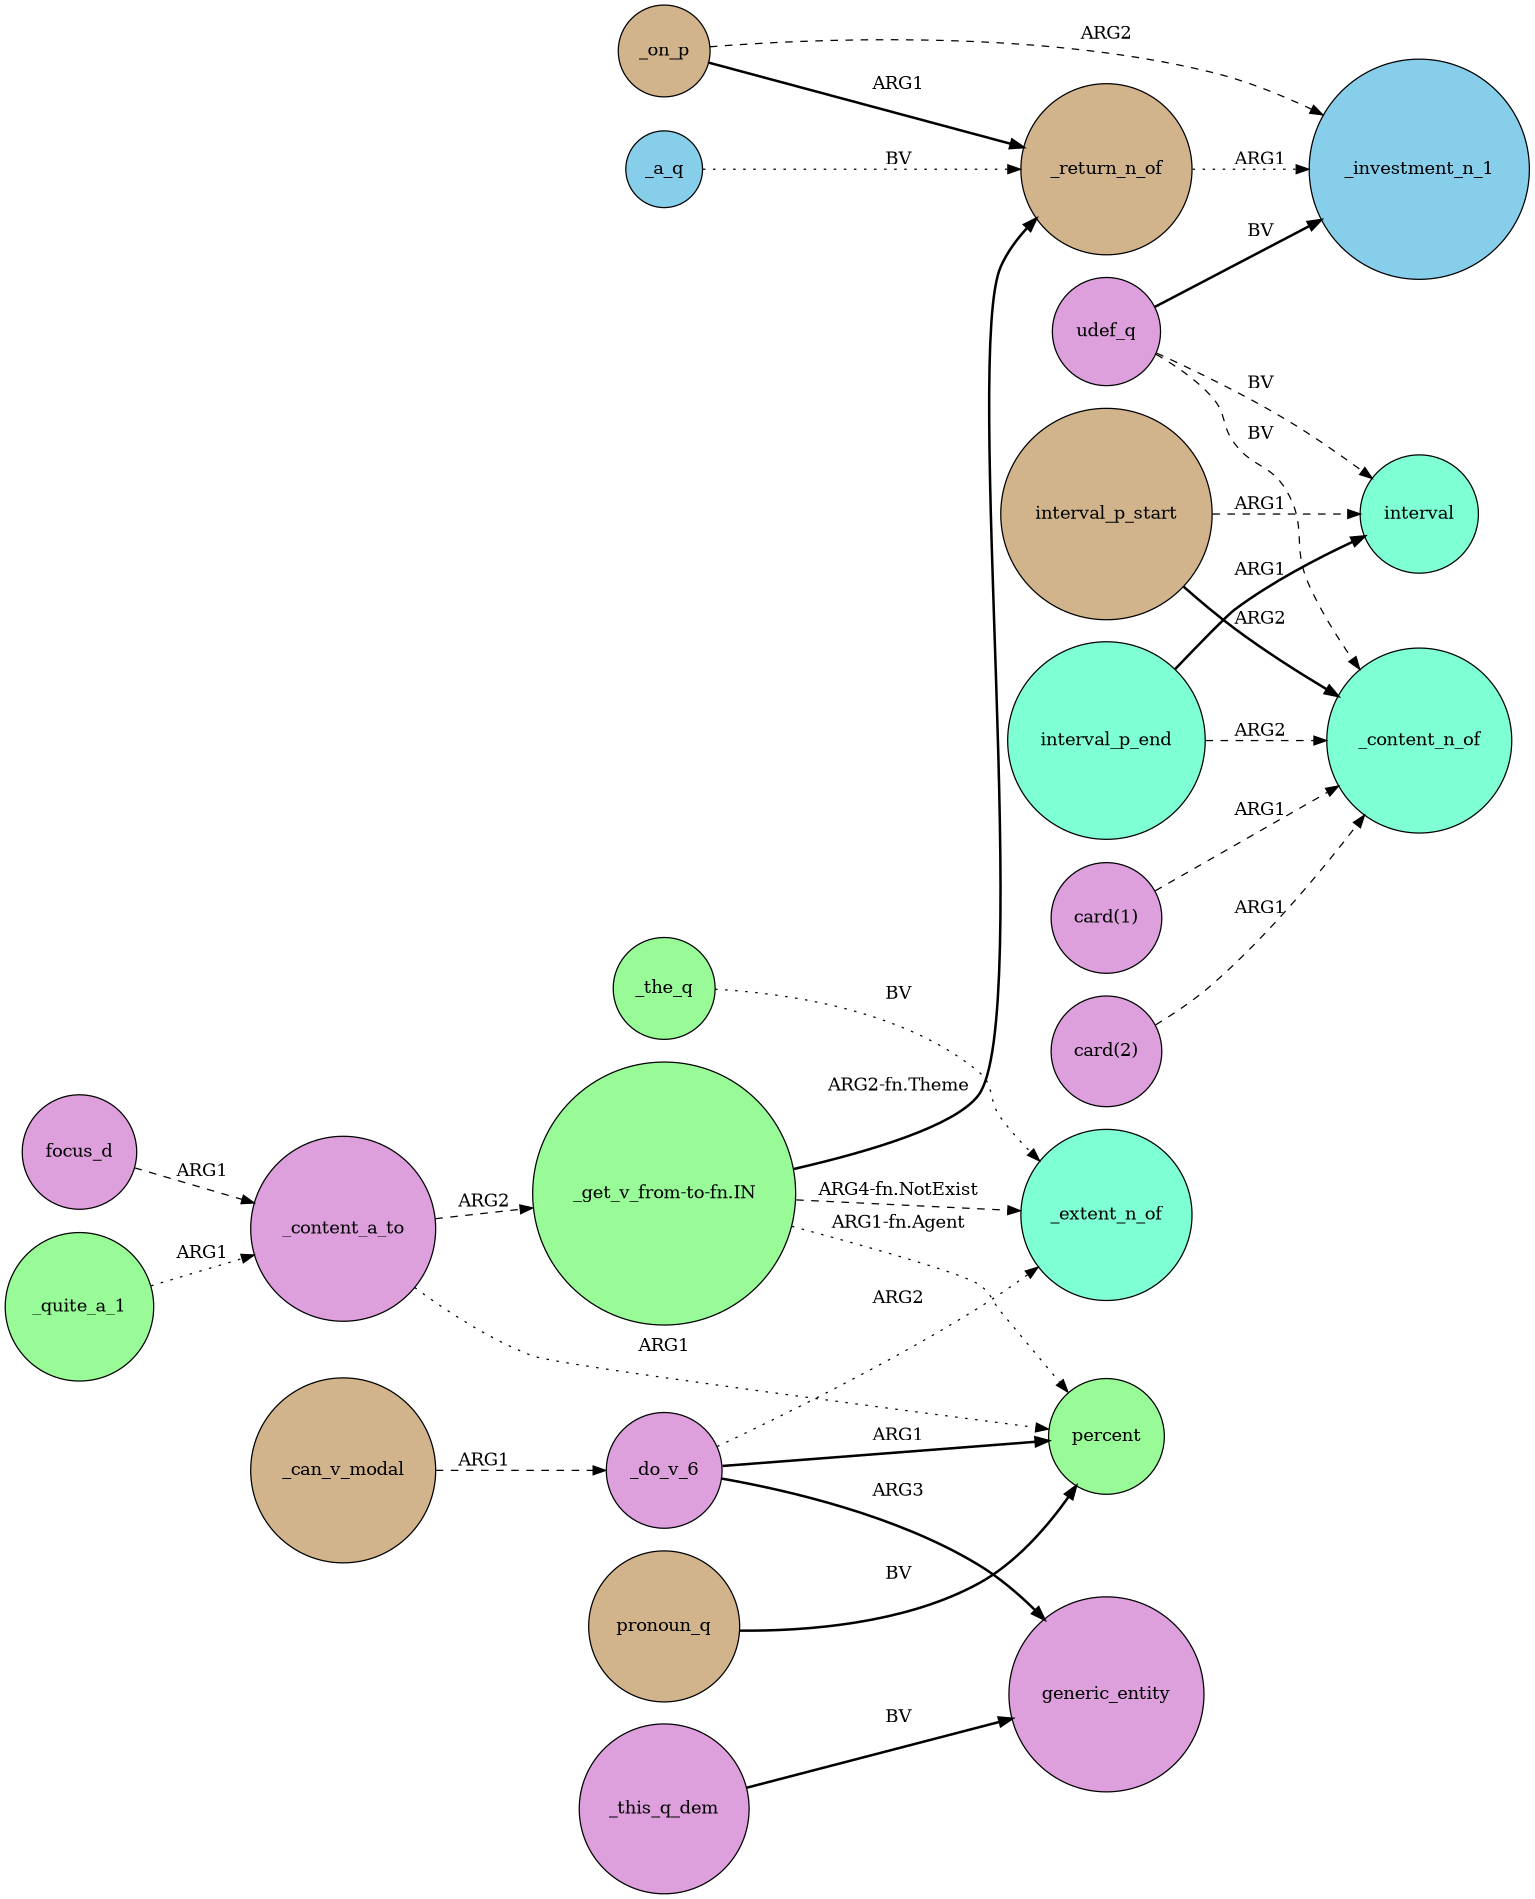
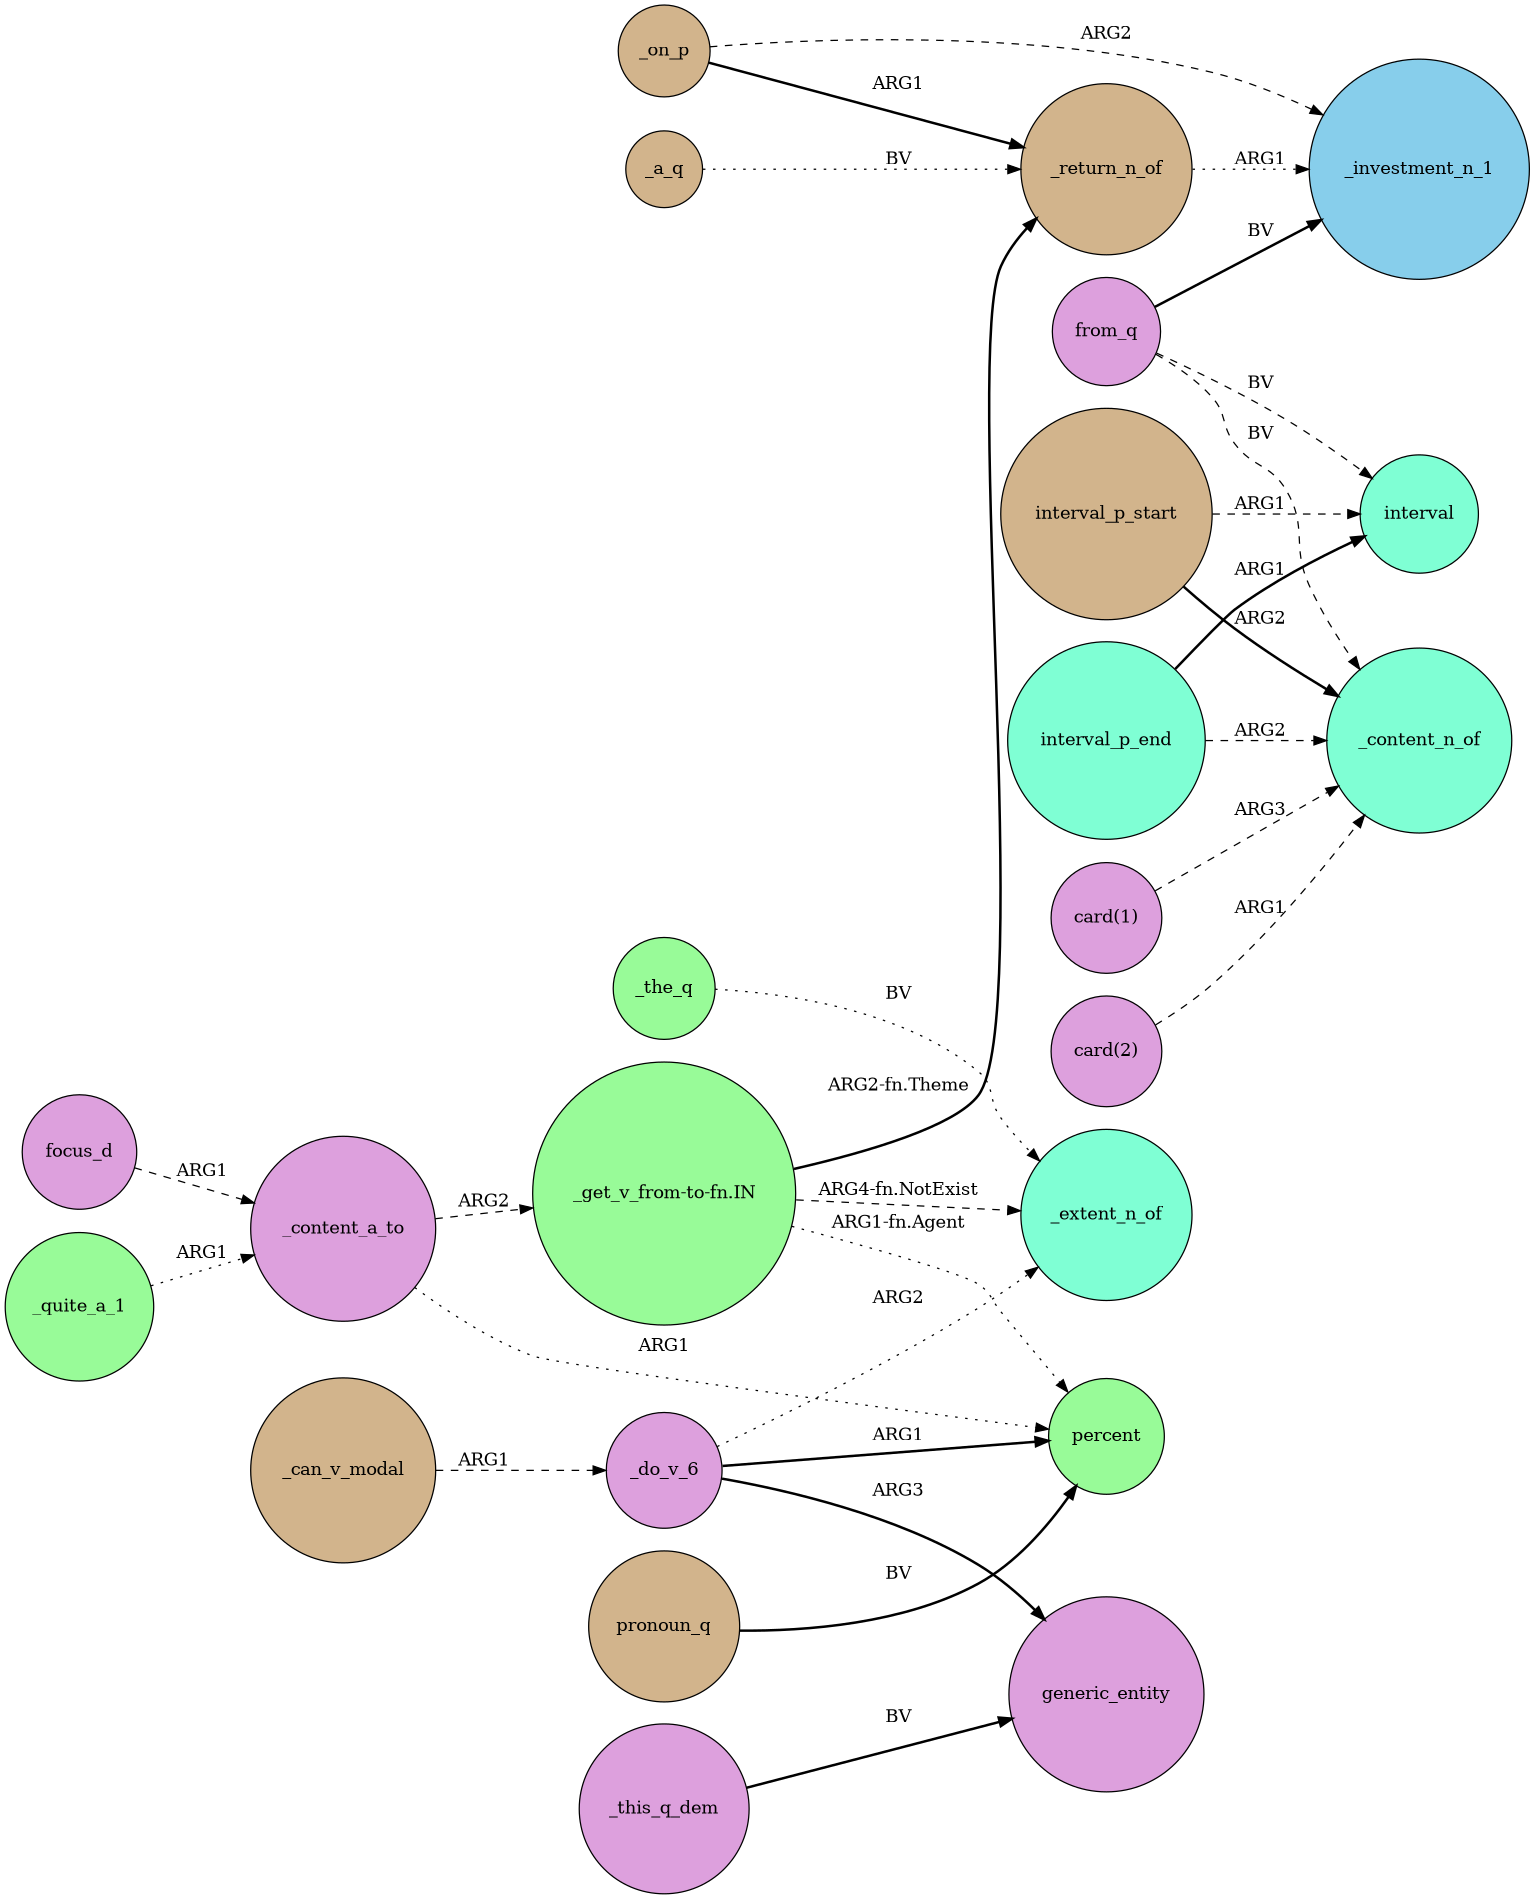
(664, 169) -> (664, 169)
(1106, 332) -> (1106, 332)
(1260, 810) -> (1260, 810)
